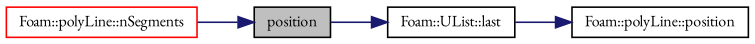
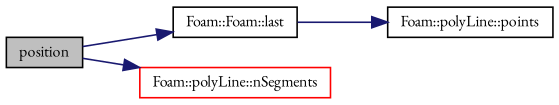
(218, 22) -> (103, 62)
(451, 22) -> (235, 22)
(660, 22) -> (470, 22)
